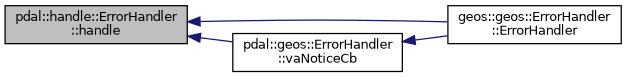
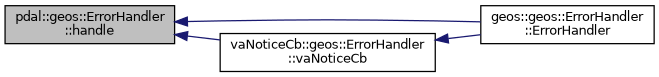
(96, 25) -> (90, 25)
(318, 53) -> (328, 53)
